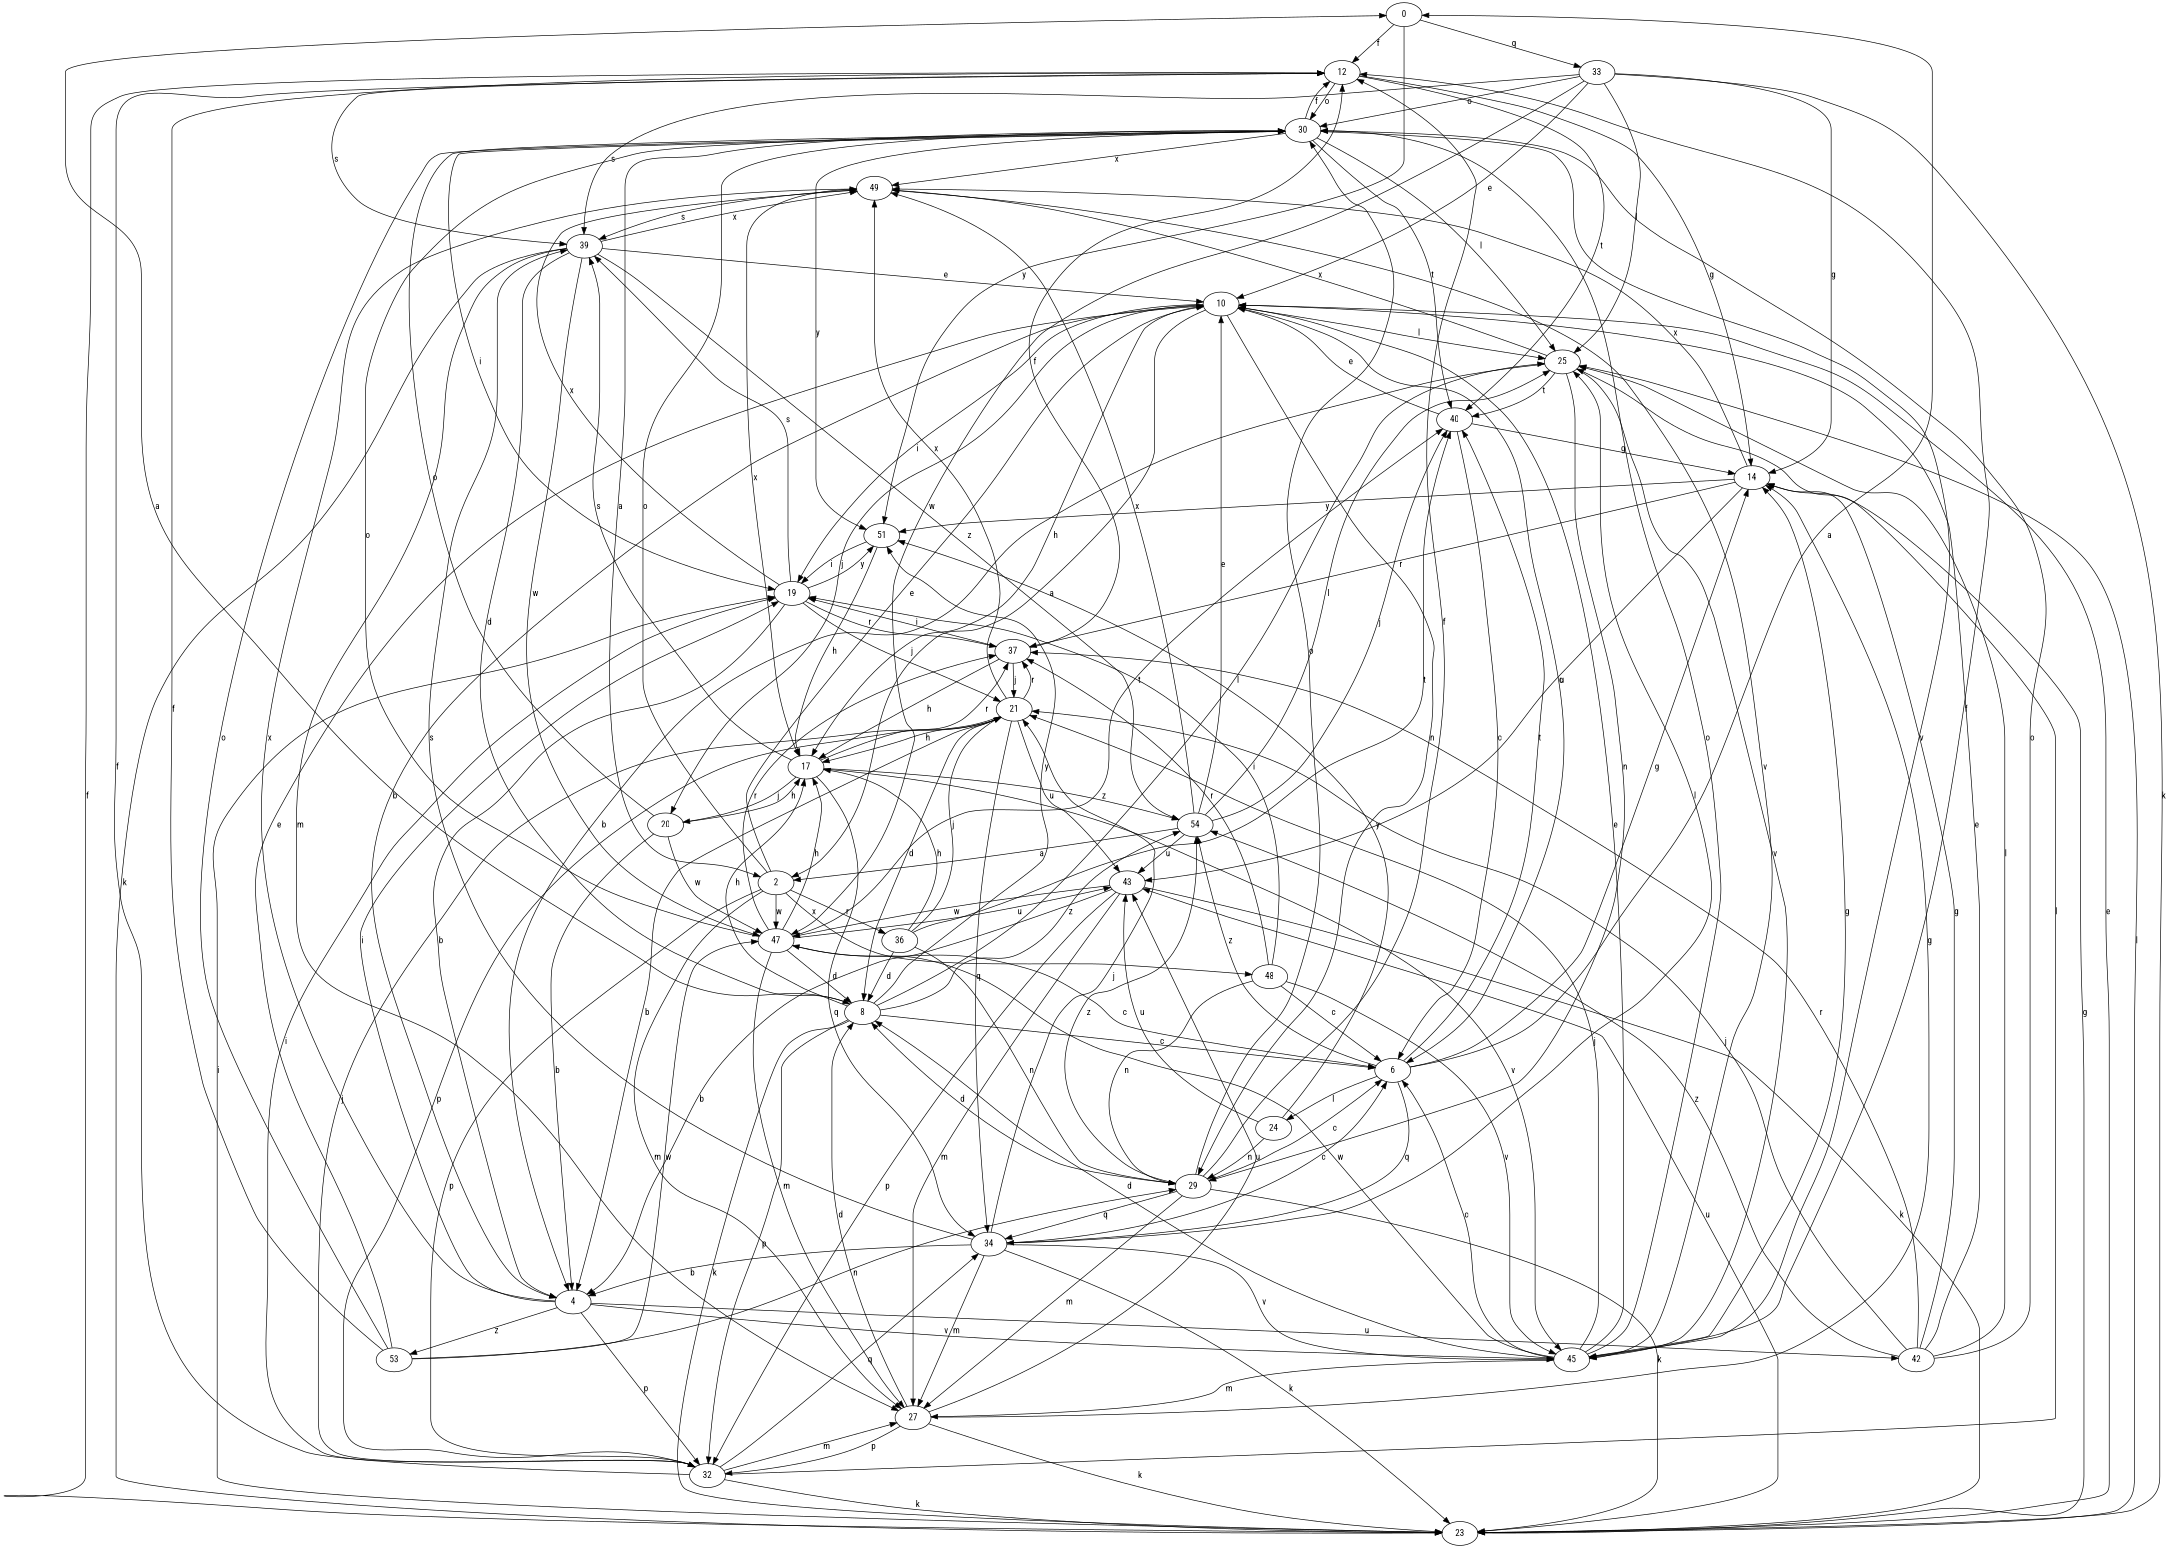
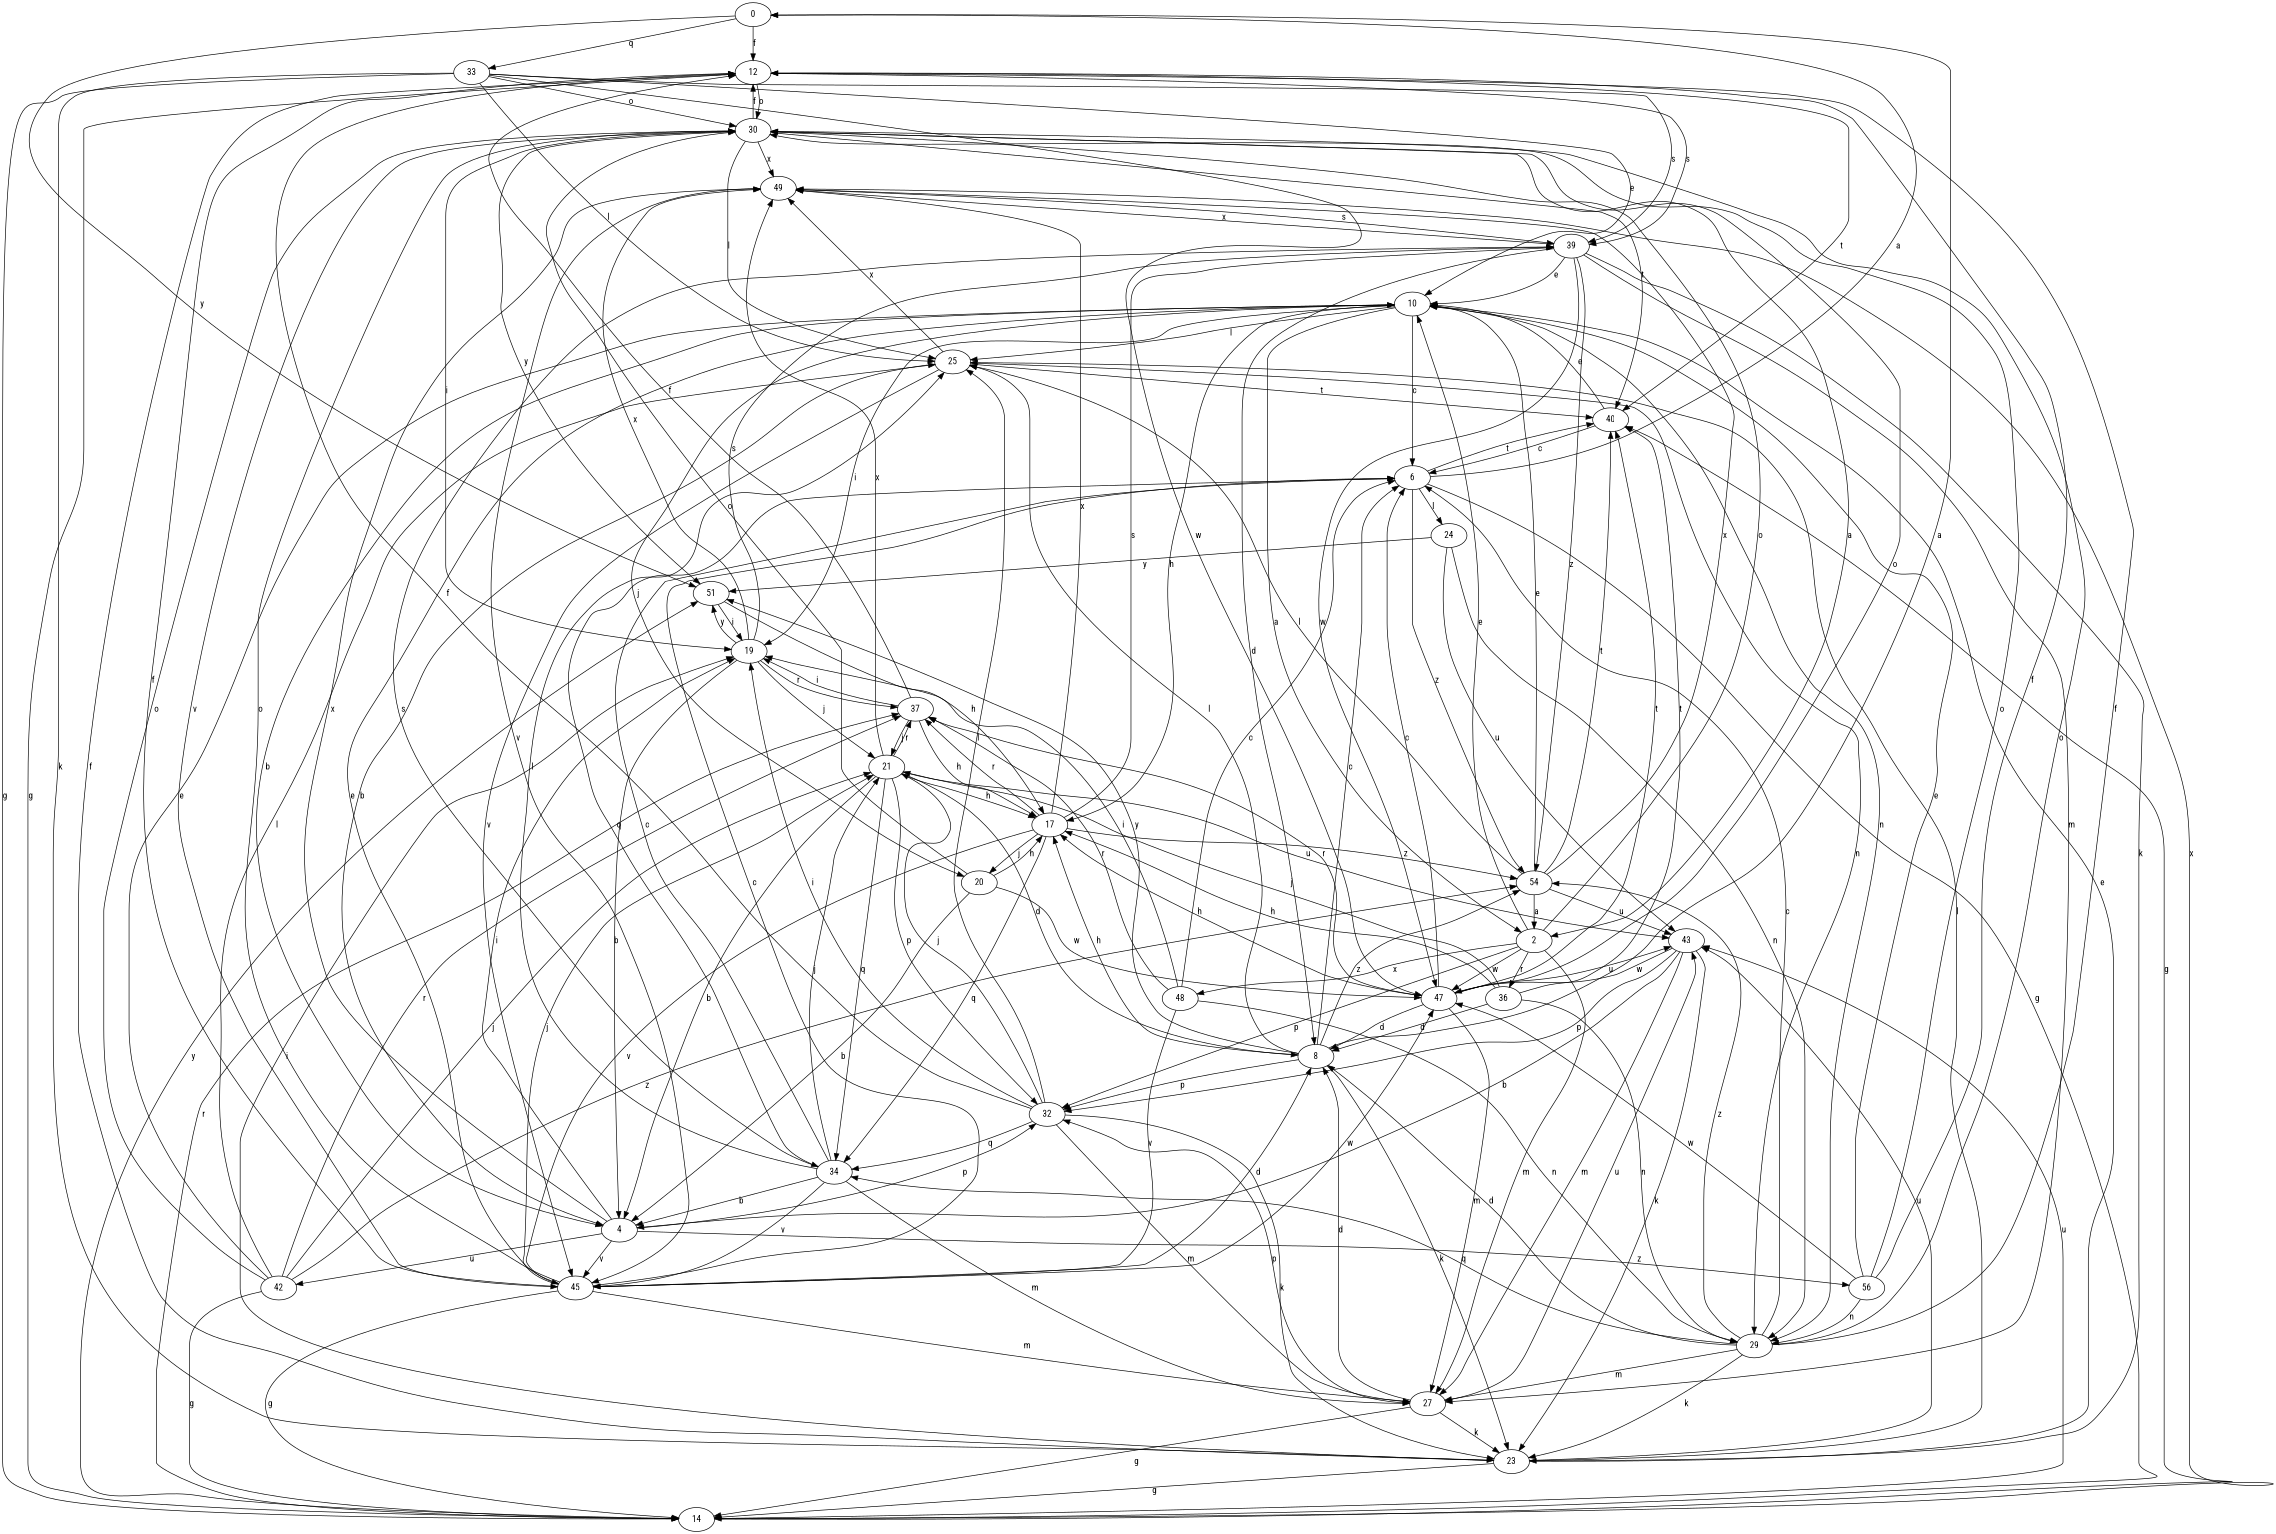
(749, 432) -> (1080, 387)
(1594, 447) -> (2017, 1490)
(1380, 622) -> (1602, 651)
(394, 1360) -> (1867, 1288)
(1239, 1360) -> none
